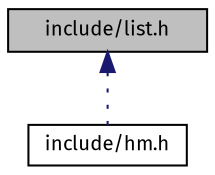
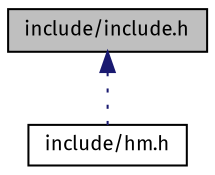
(108, 30) -> (108, 30)
